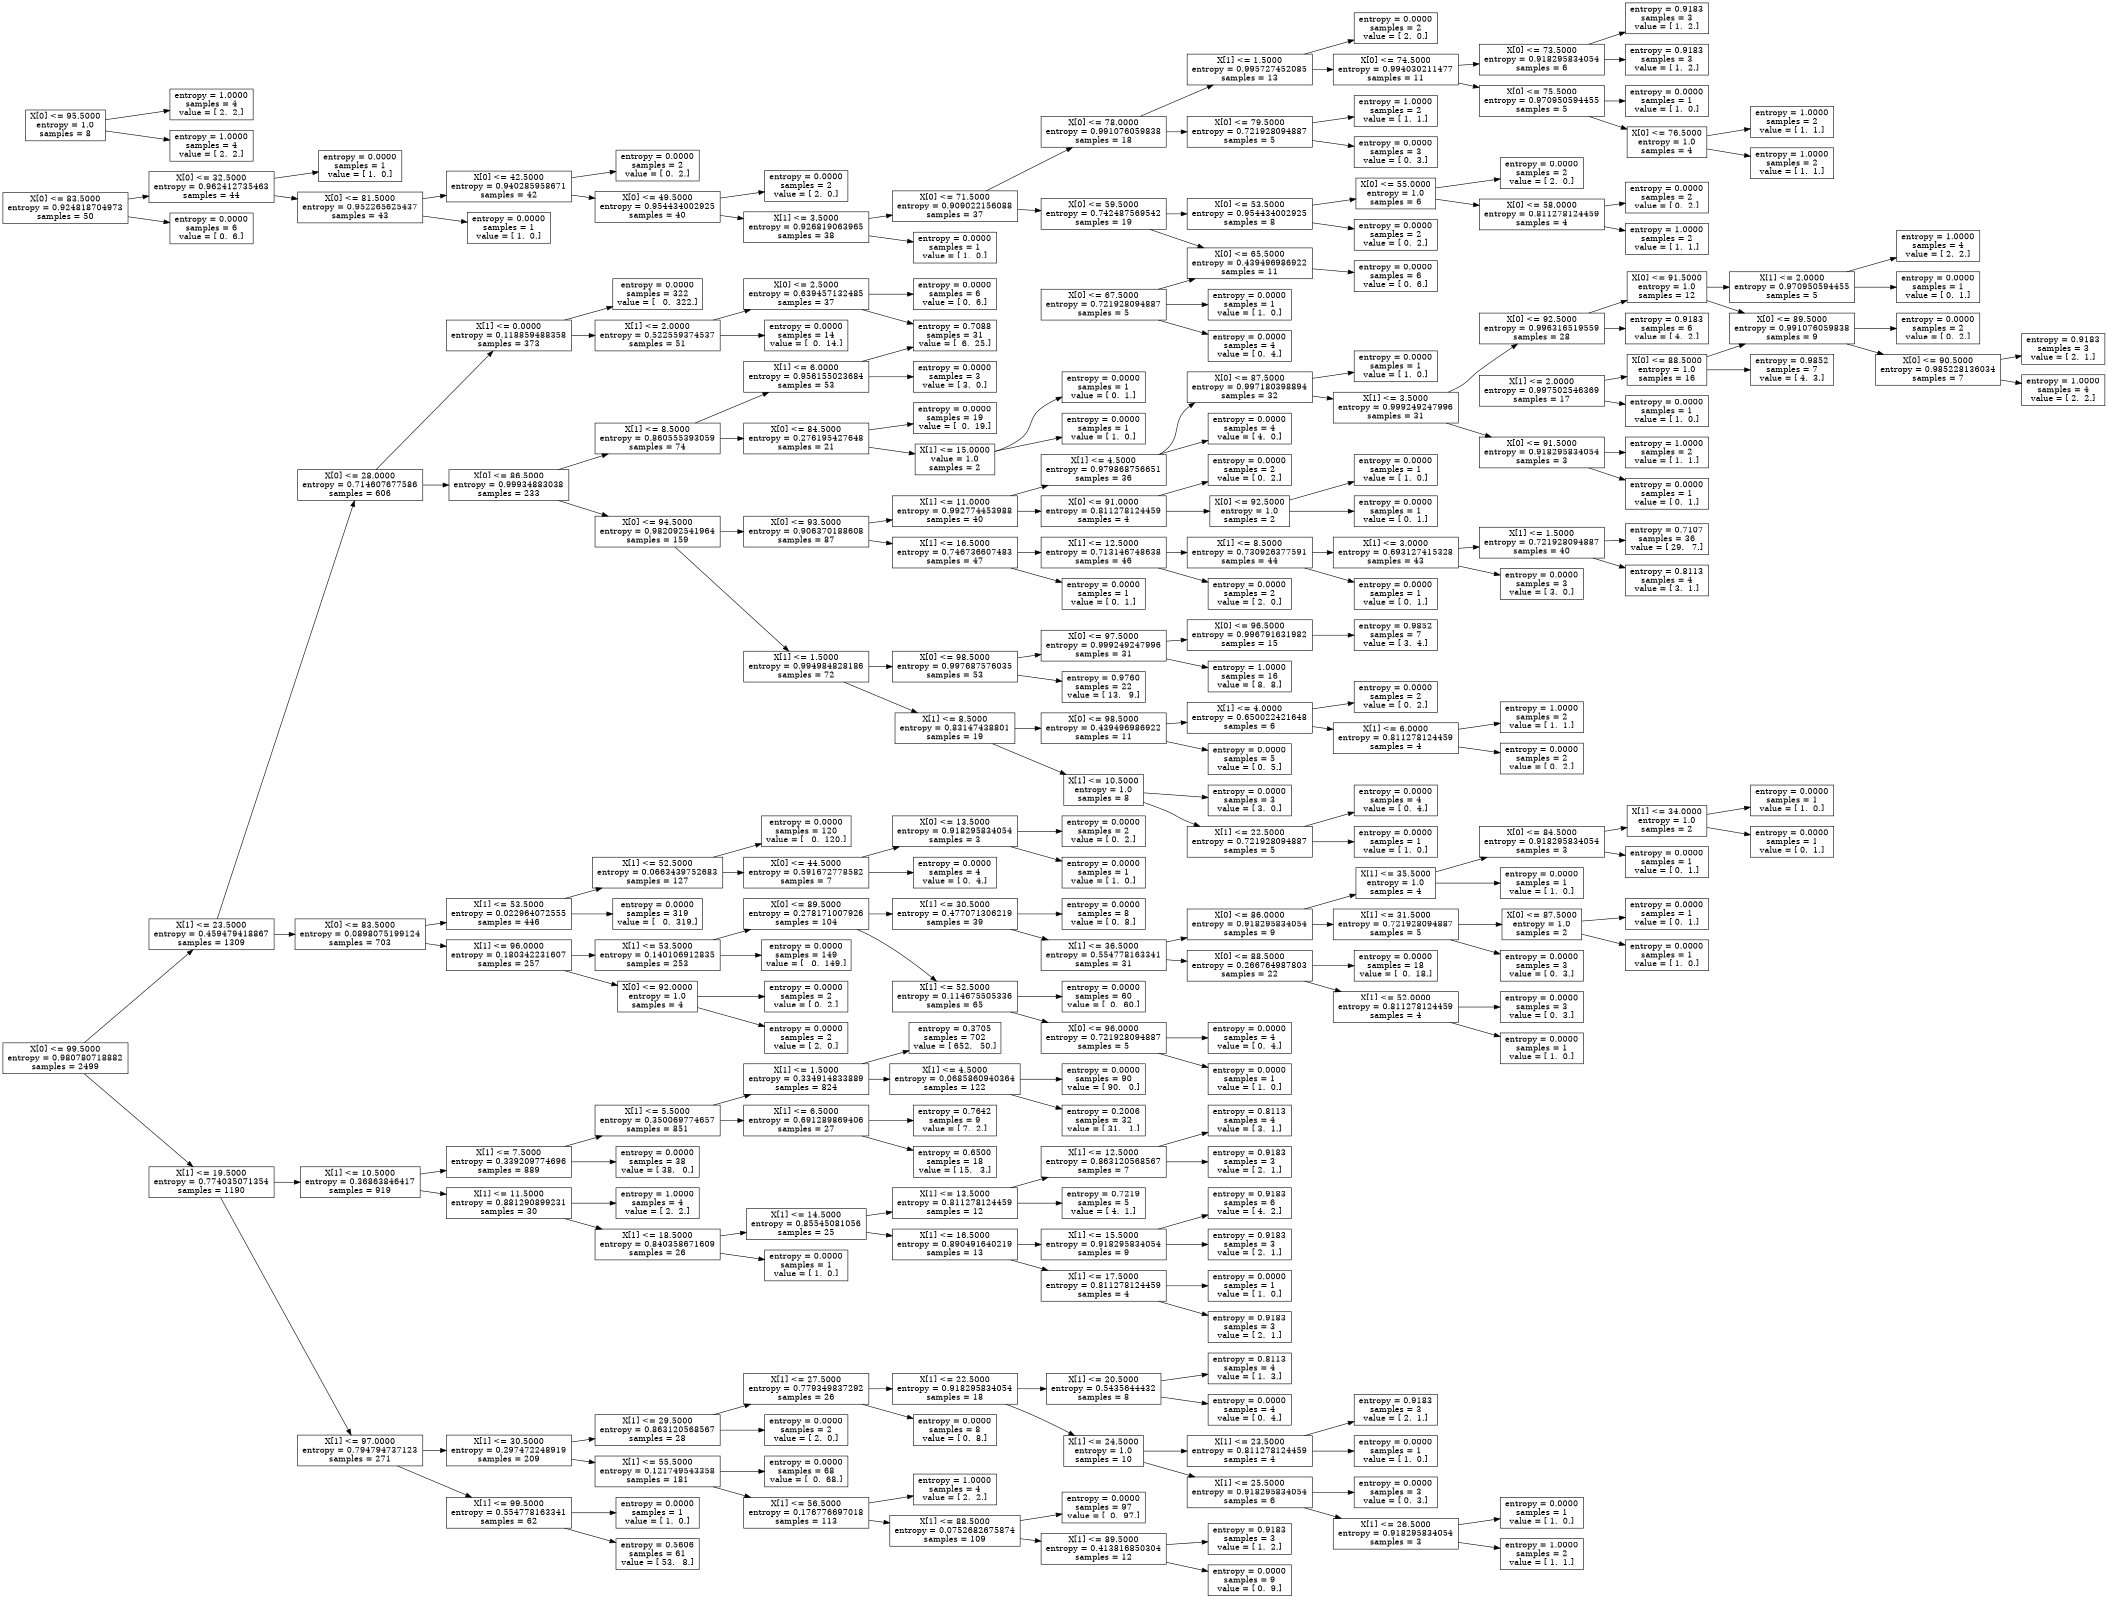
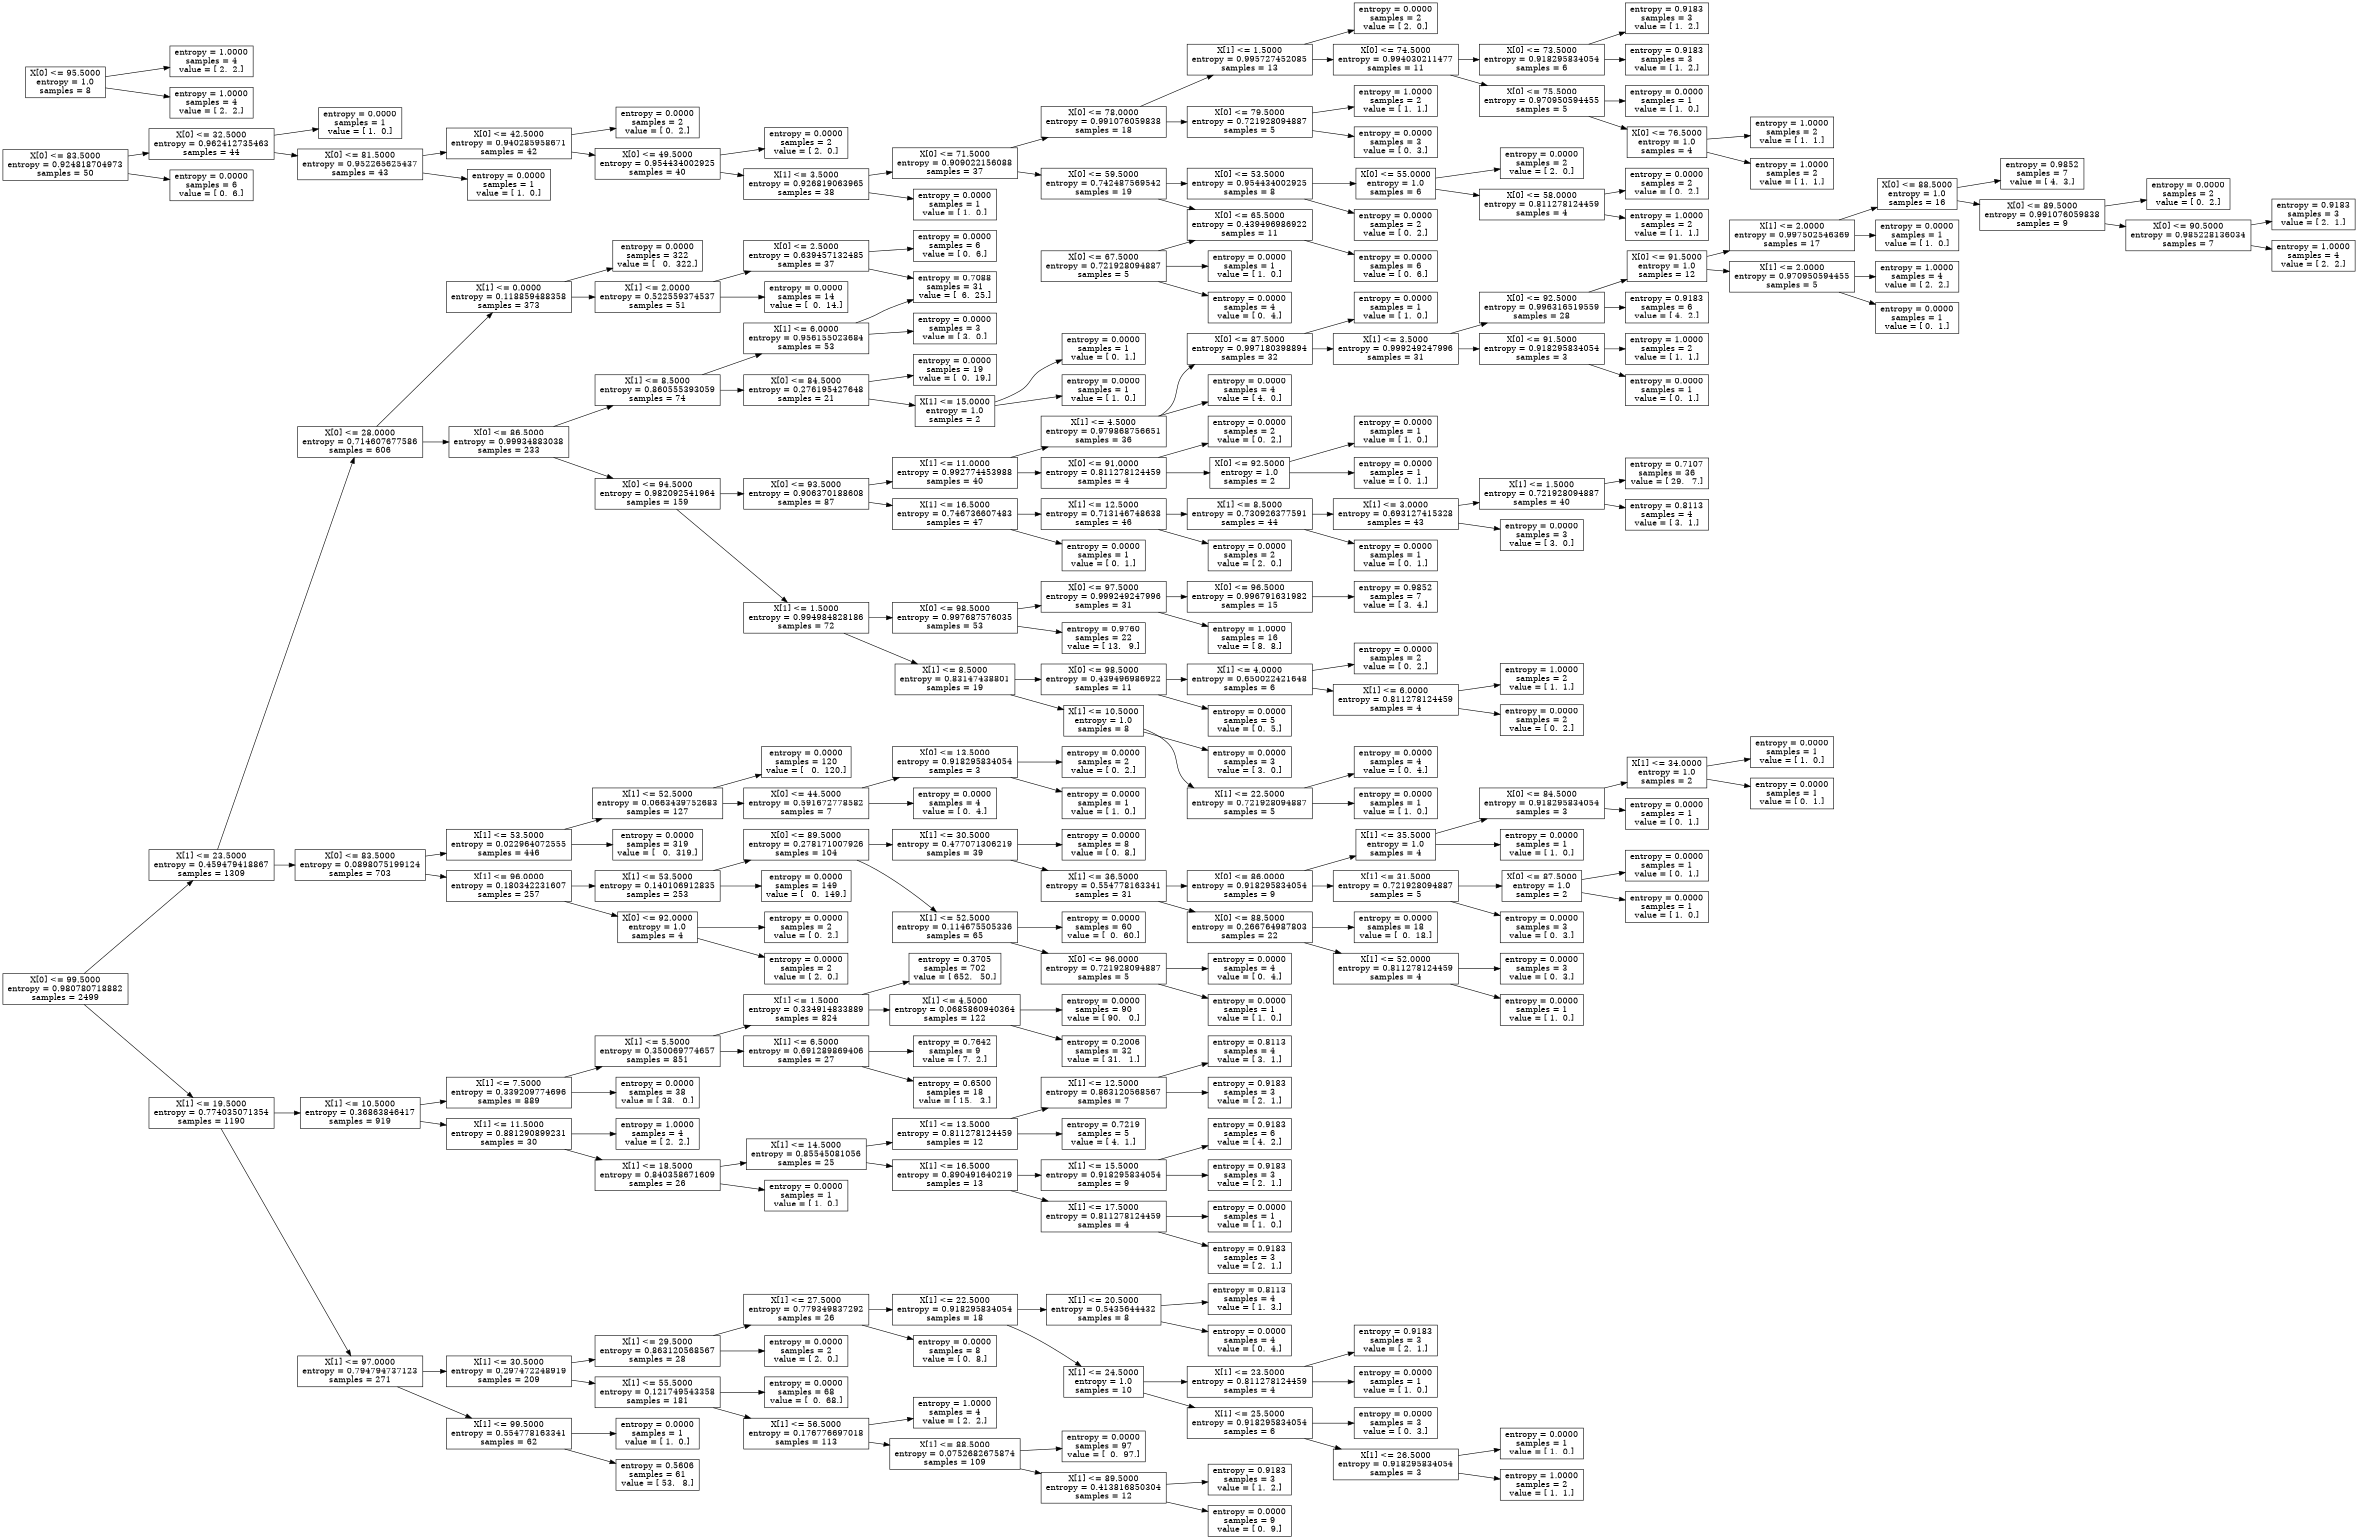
(1723, 306) -> (1715, 254)
(955, 459) -> (955, 411)
